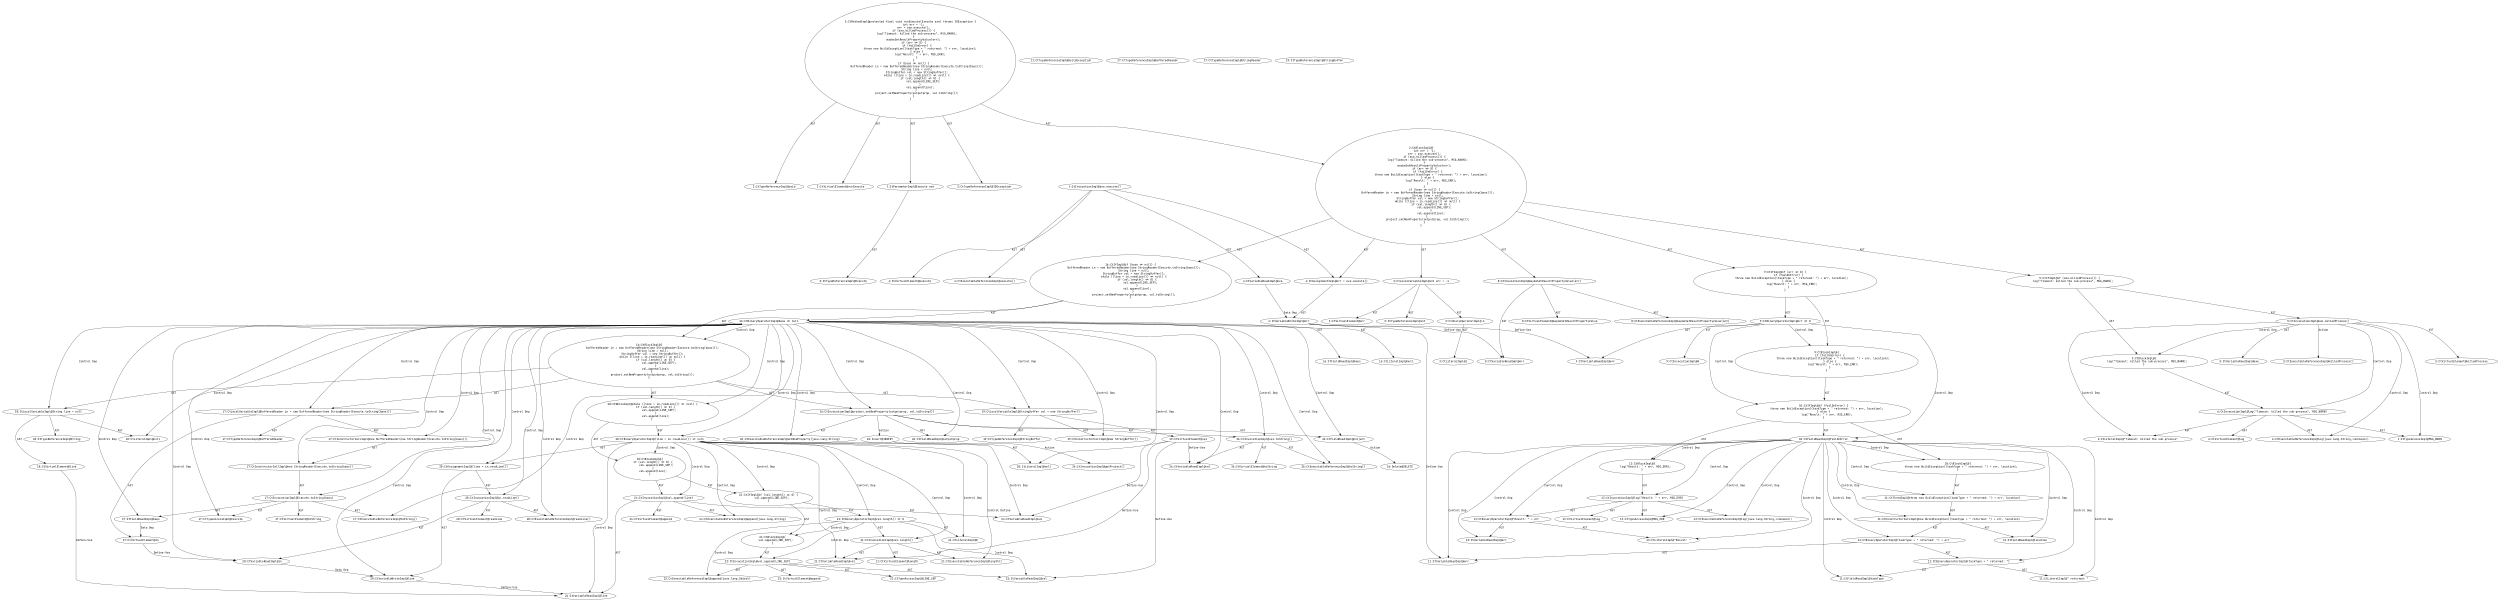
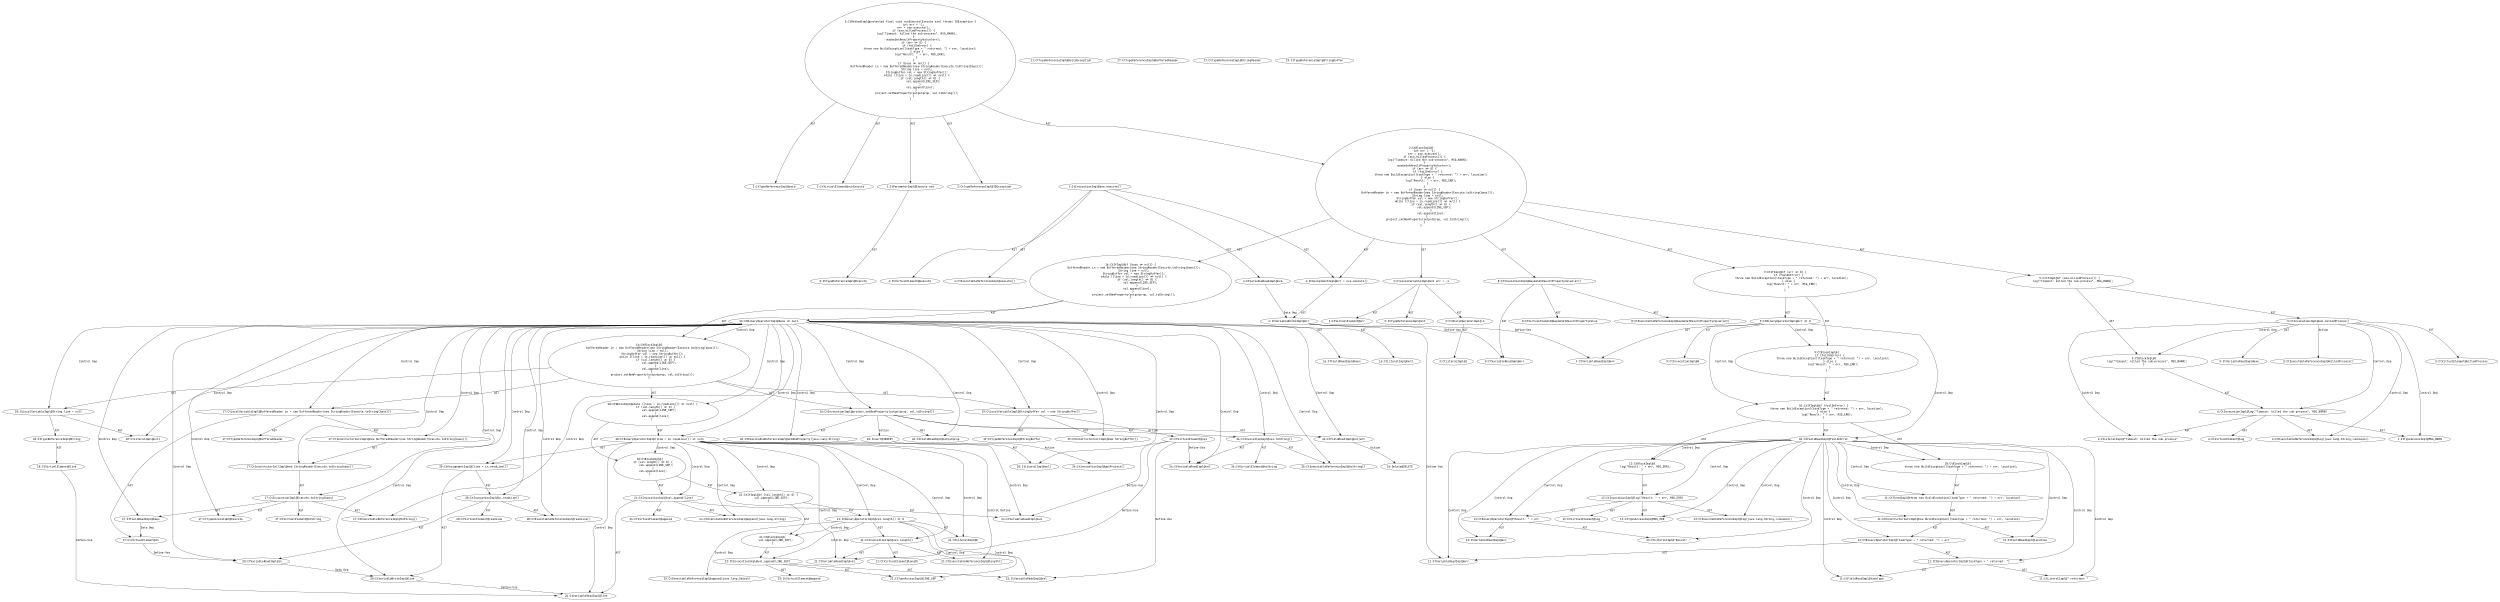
(1153, 431) -> (1153, 431)
(16, 440) -> (57, 452)
none -> (981, 555)
(733, 570) -> none
